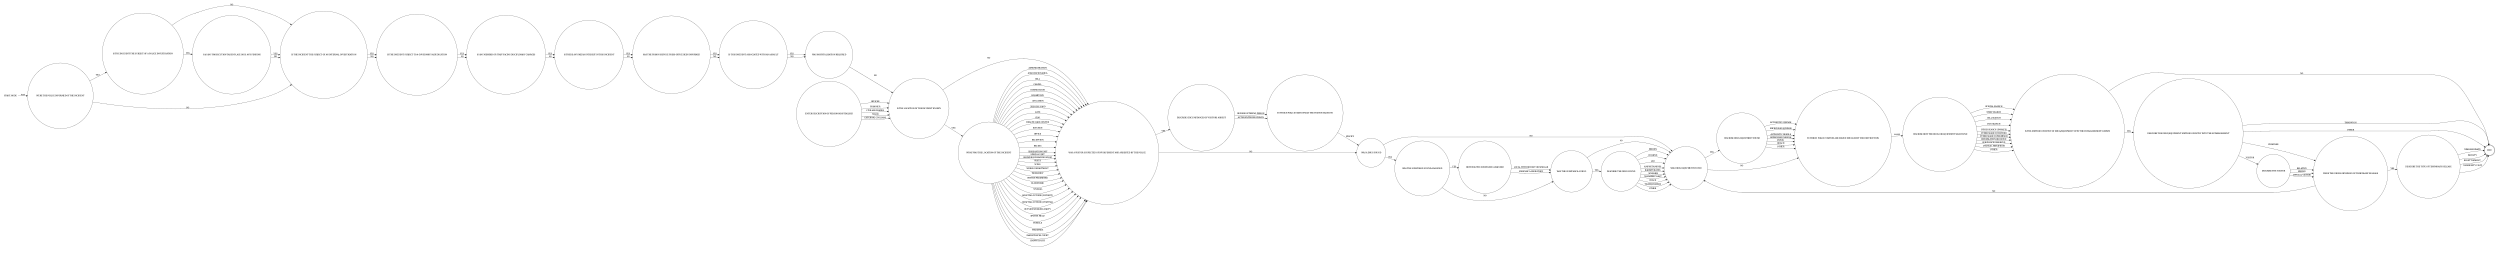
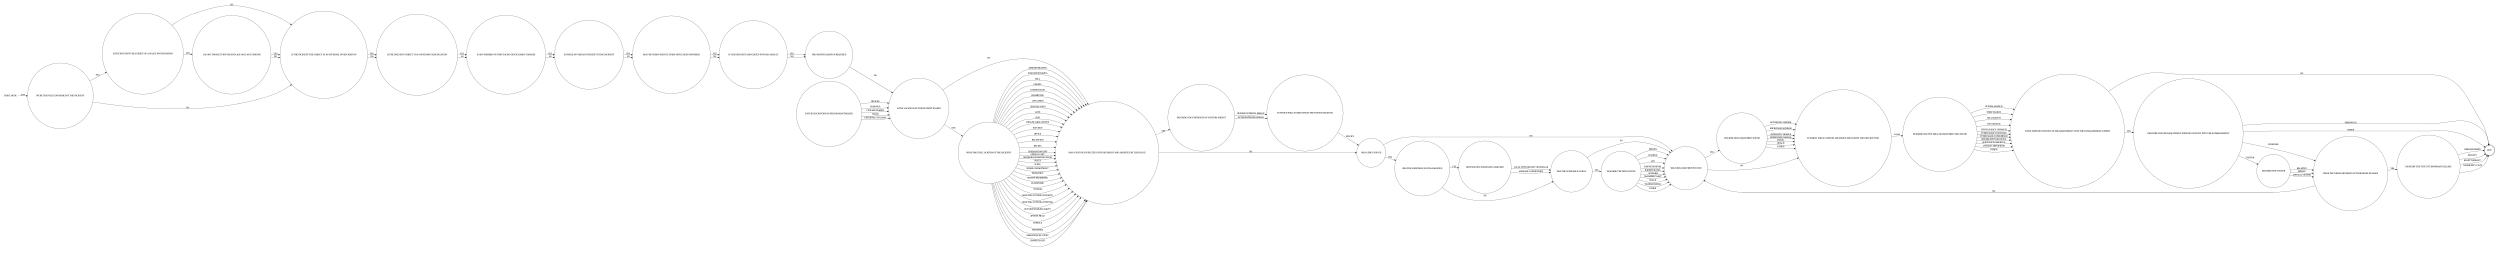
(1940, 134) -> (1940, 134)
